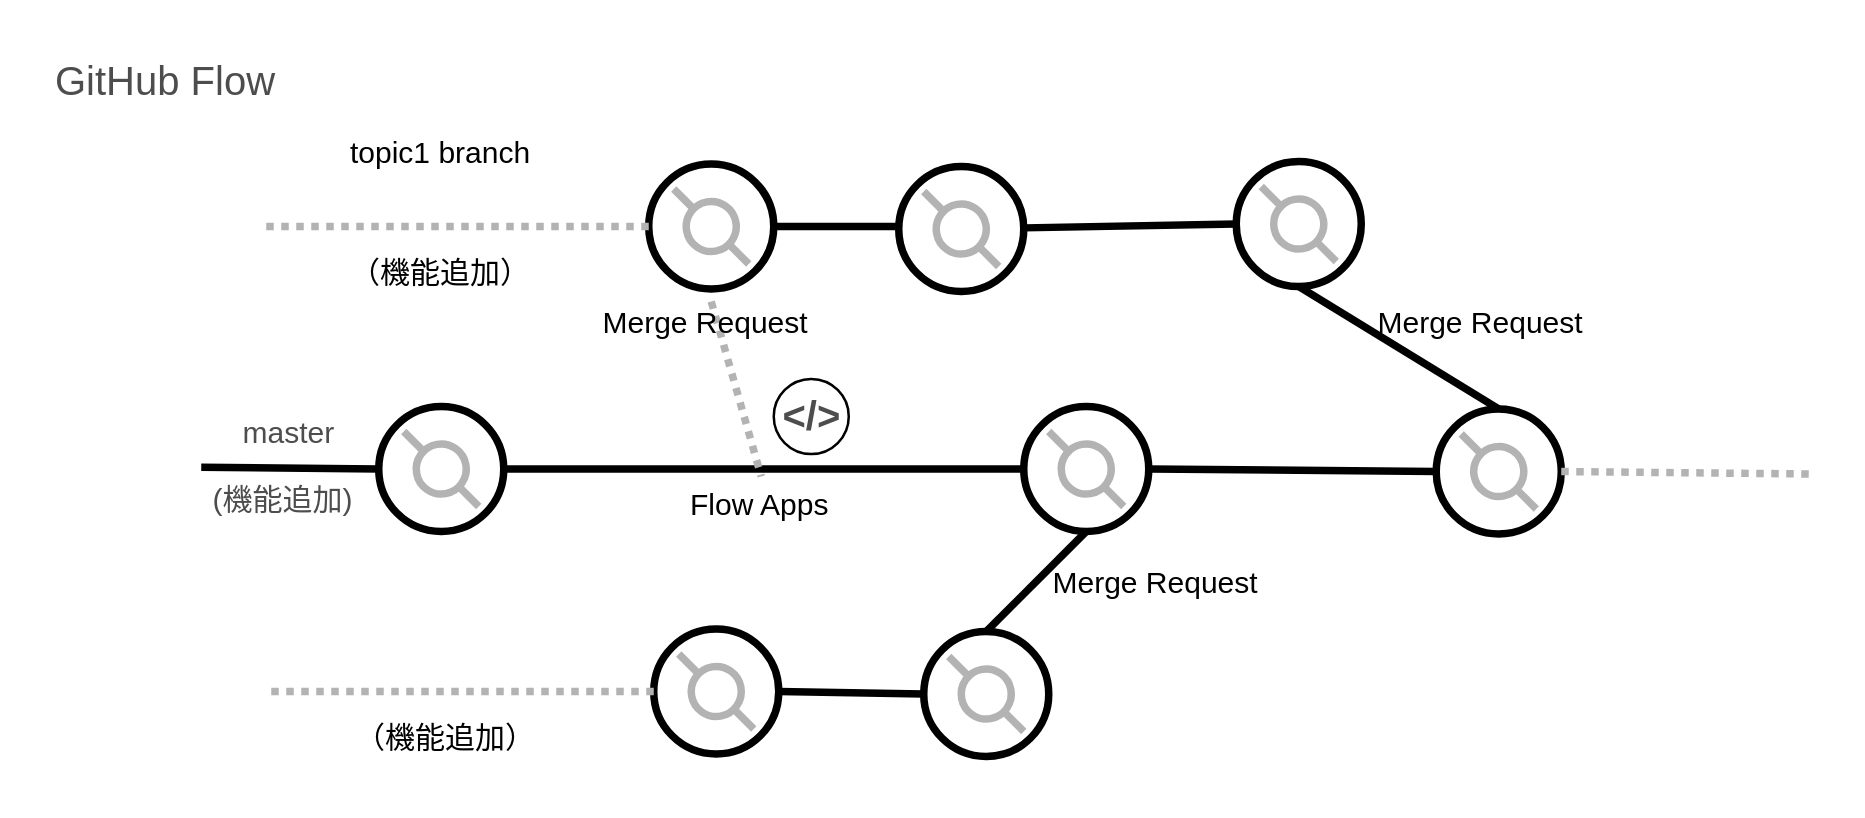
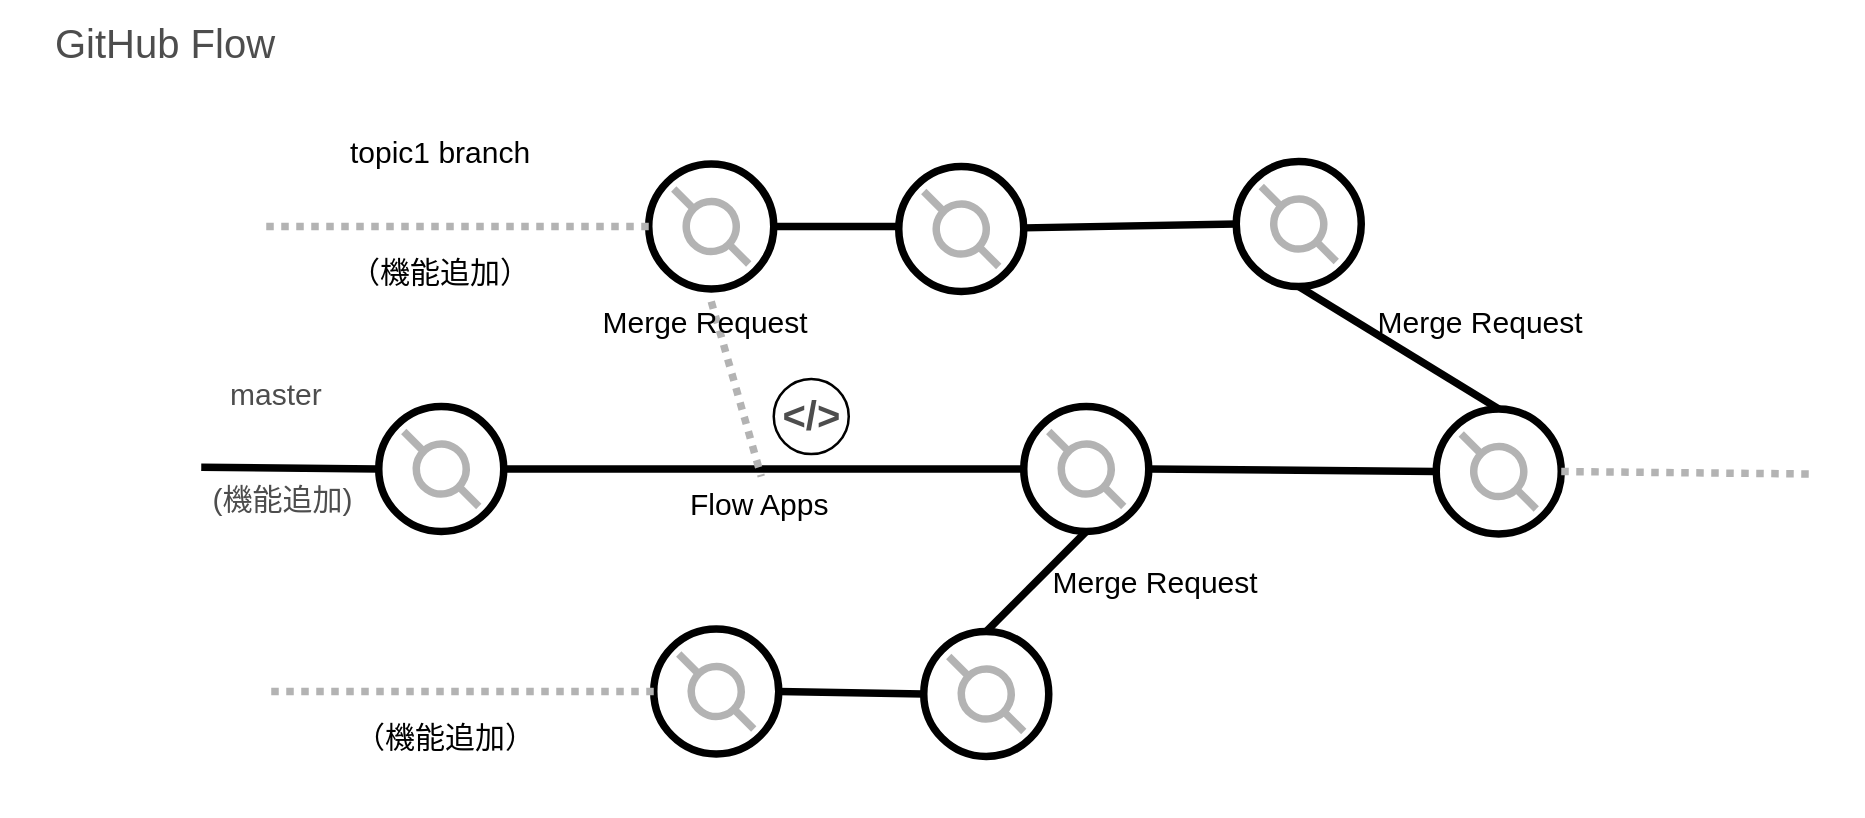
(176, 76) -> (176, 39)
(301, 424) -> (289, 386)
